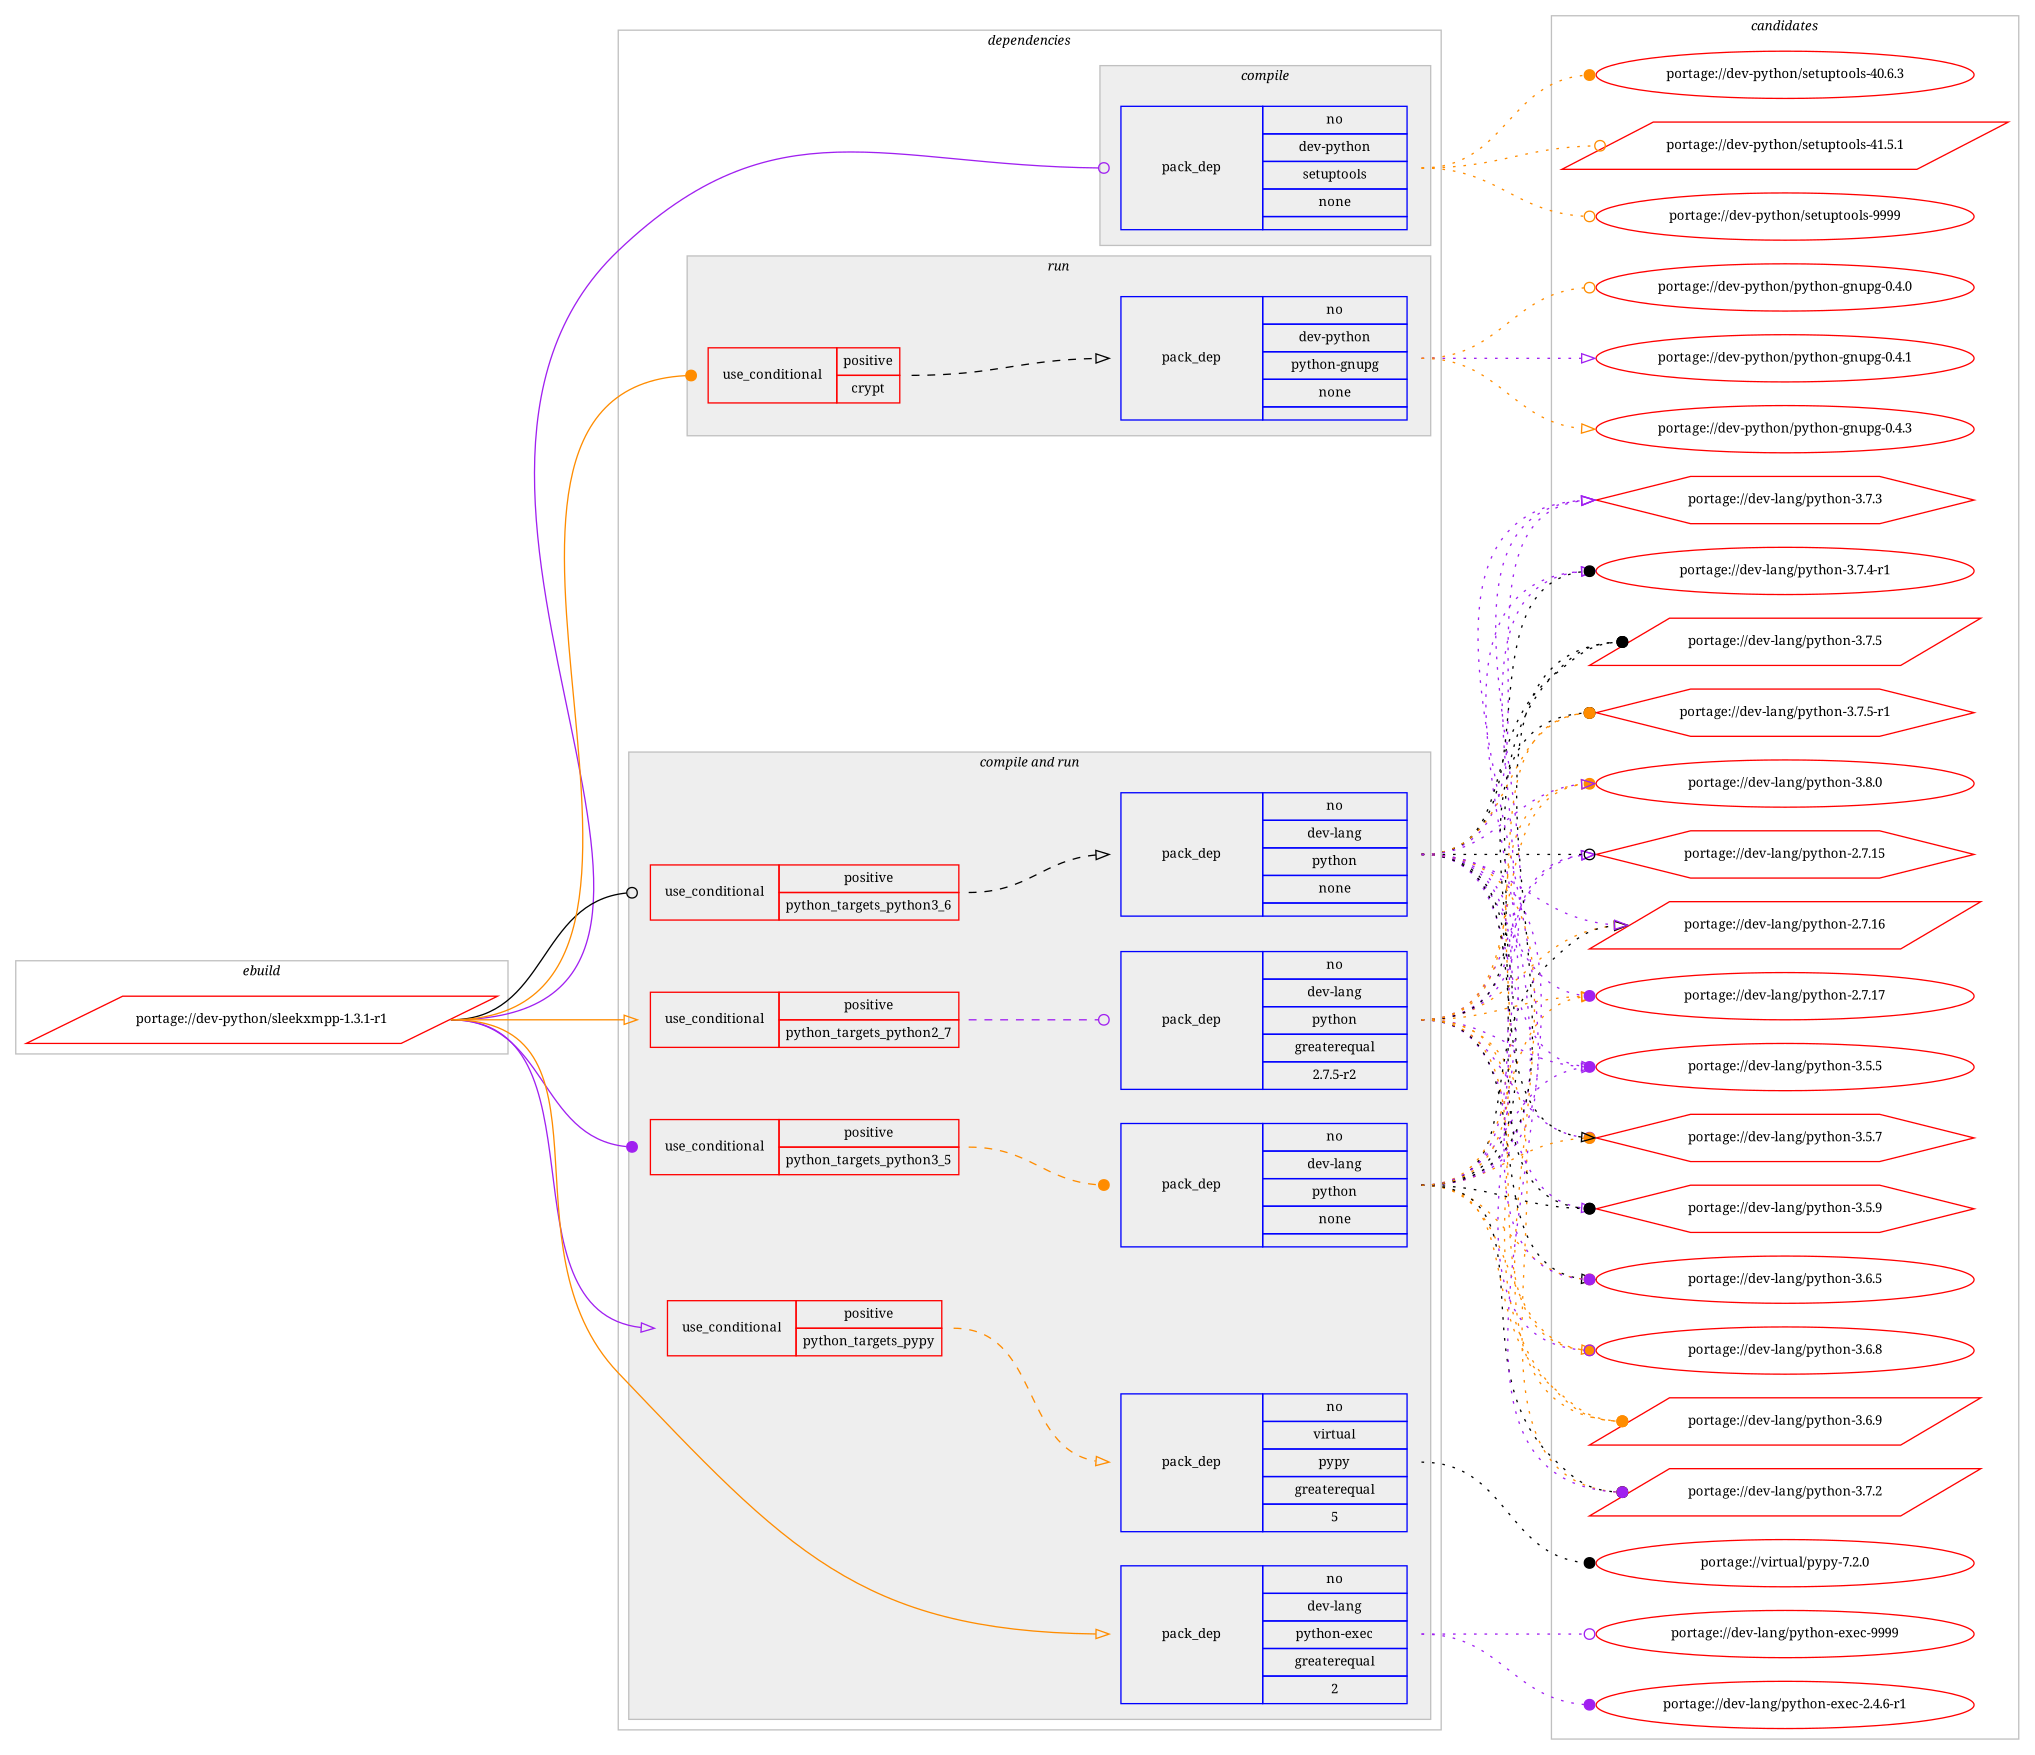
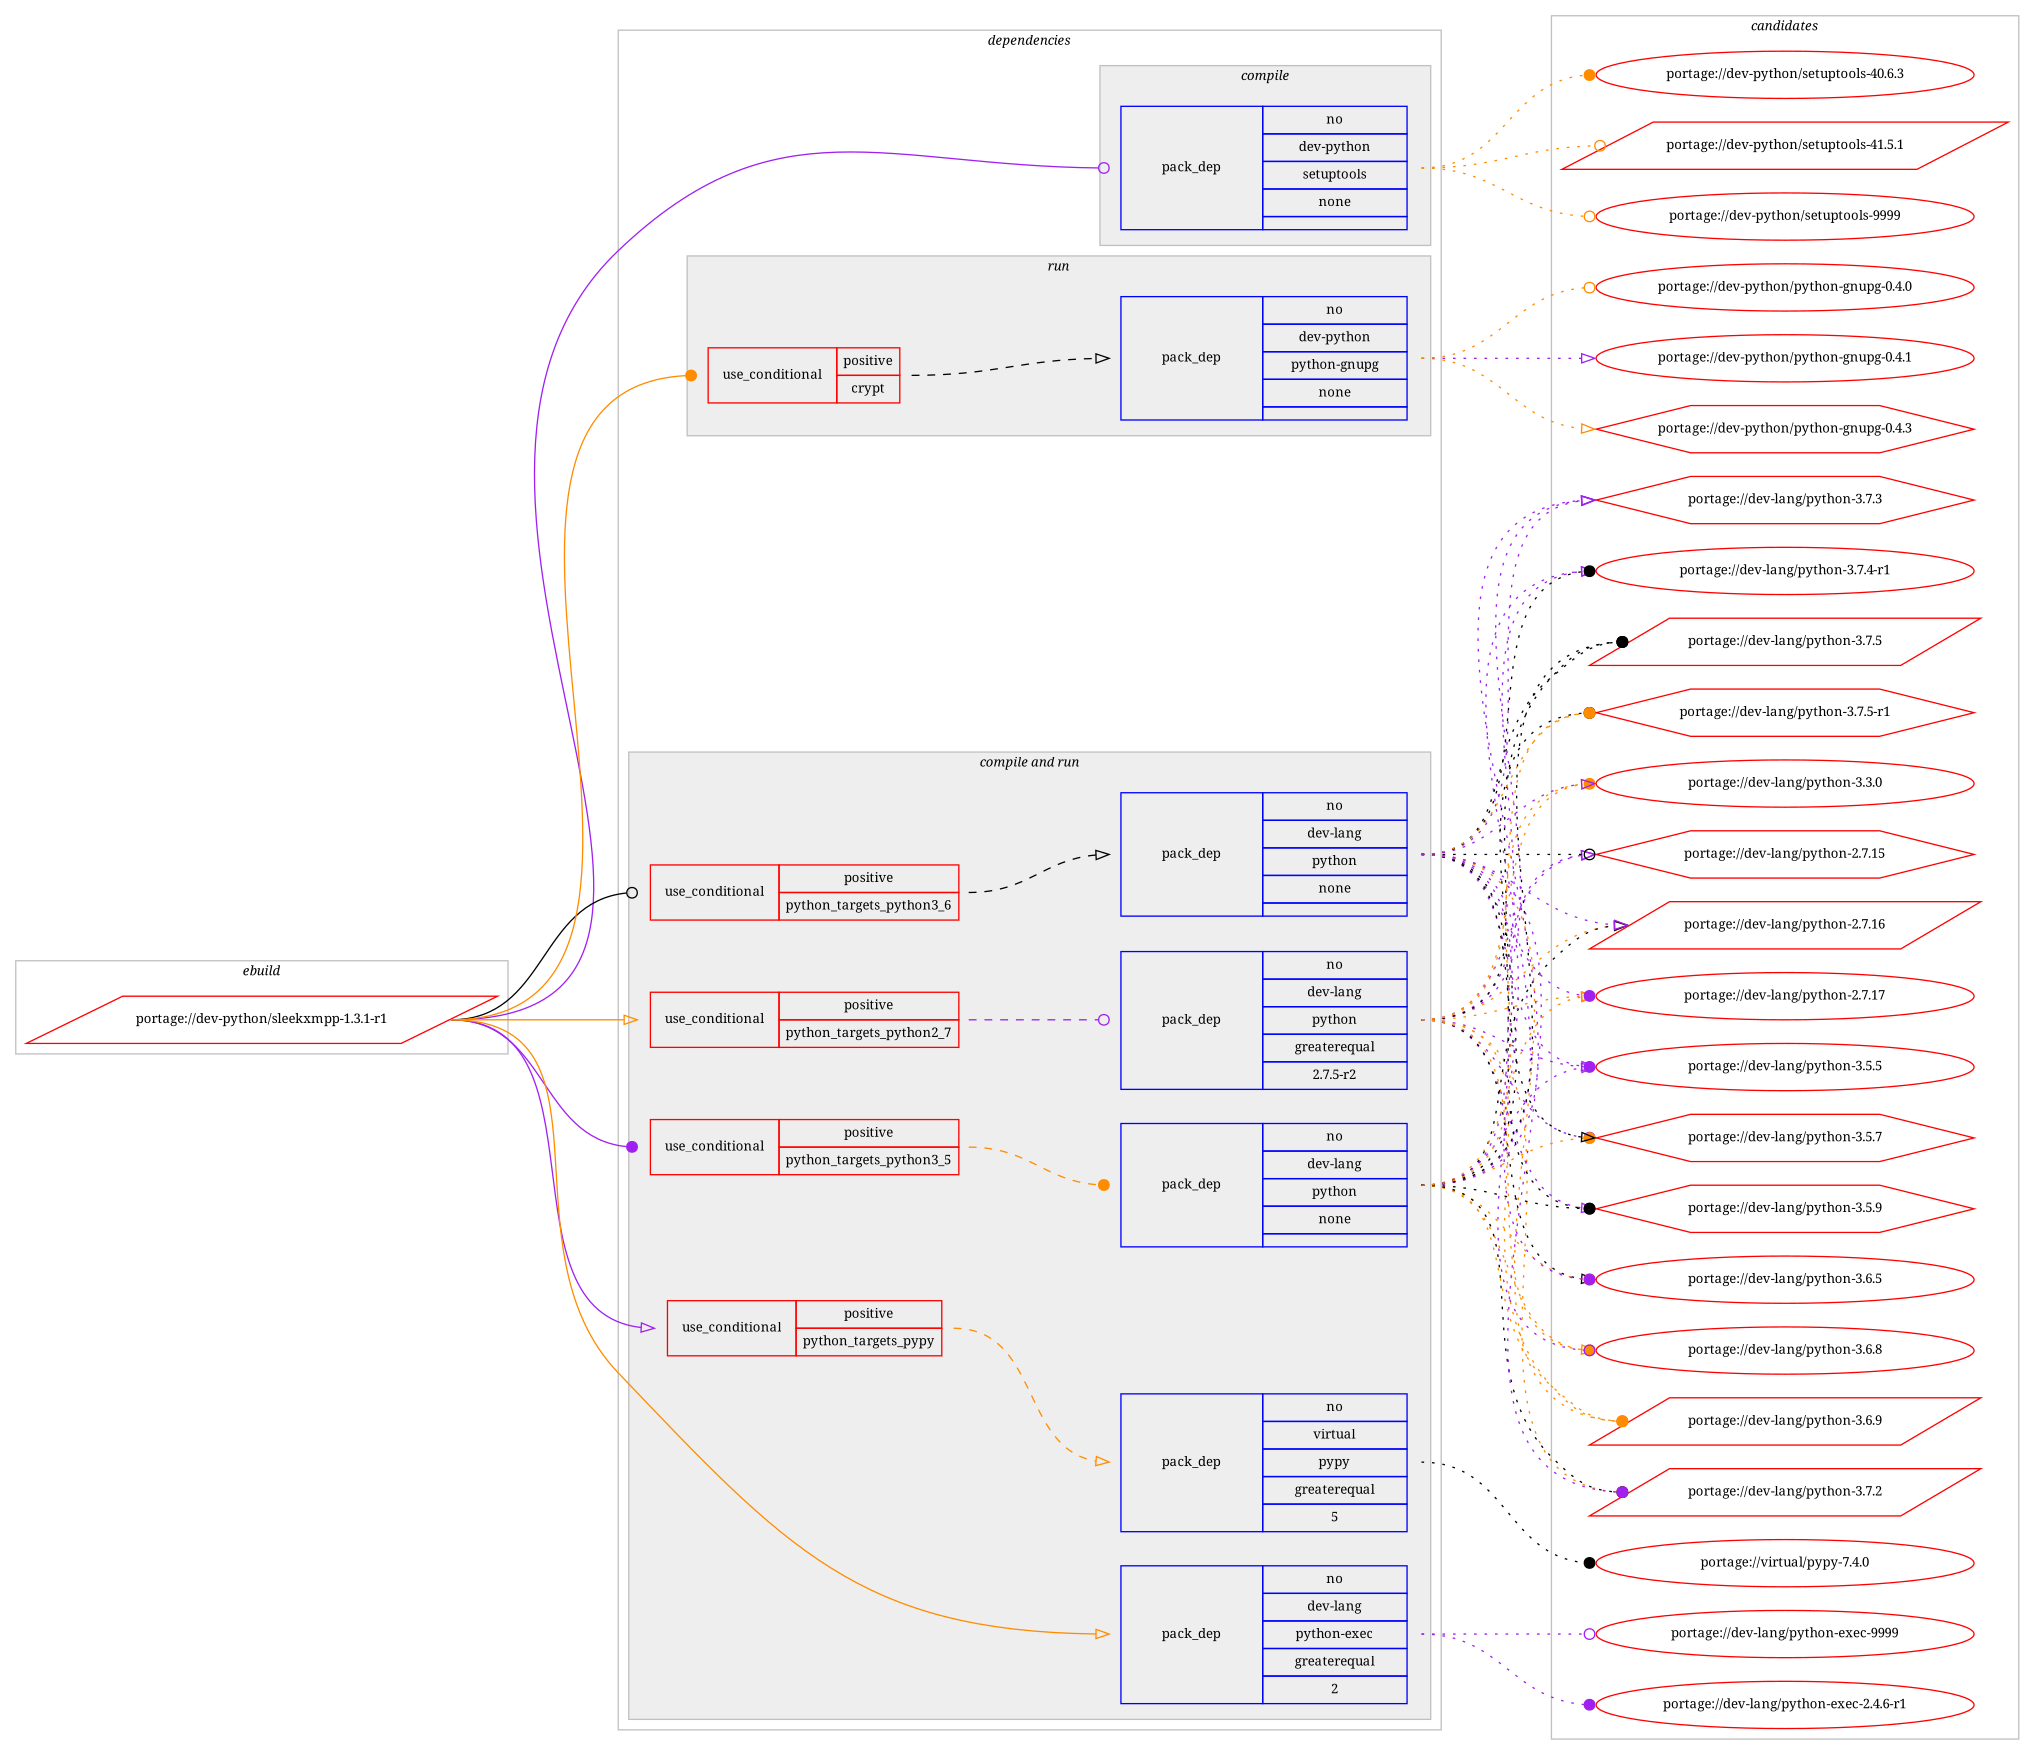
(1785, 429) -> (1785, 429)
(1785, 784) -> (1785, 784)
(1785, 1563) -> (1785, 1563)
